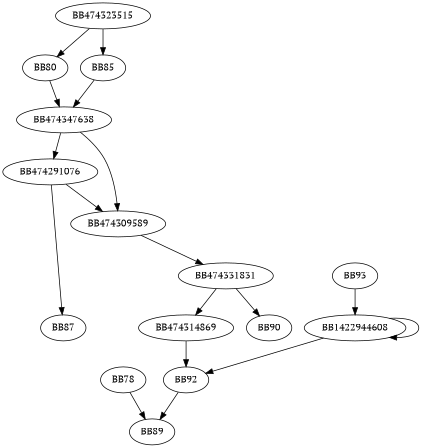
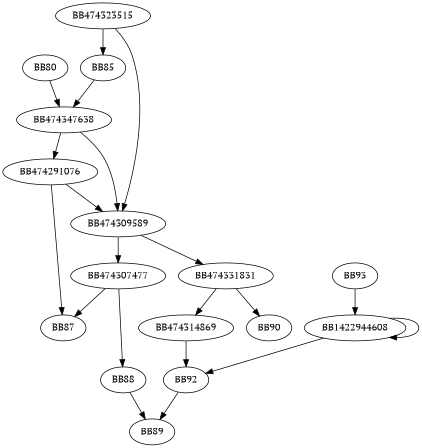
(76, 40) -> (140, 114)
none -> (118, 276)
(123, 380) -> (123, 380)
